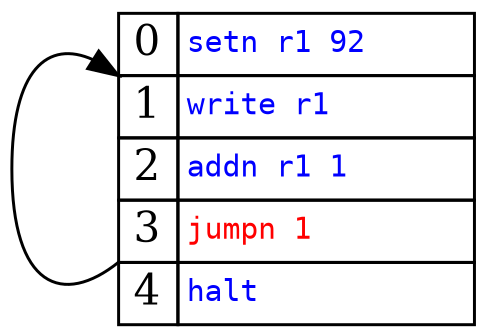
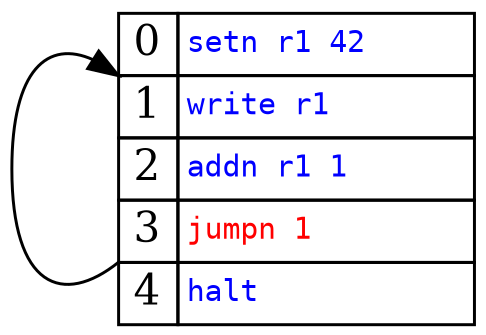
(277, 43) -> (277, 43)
